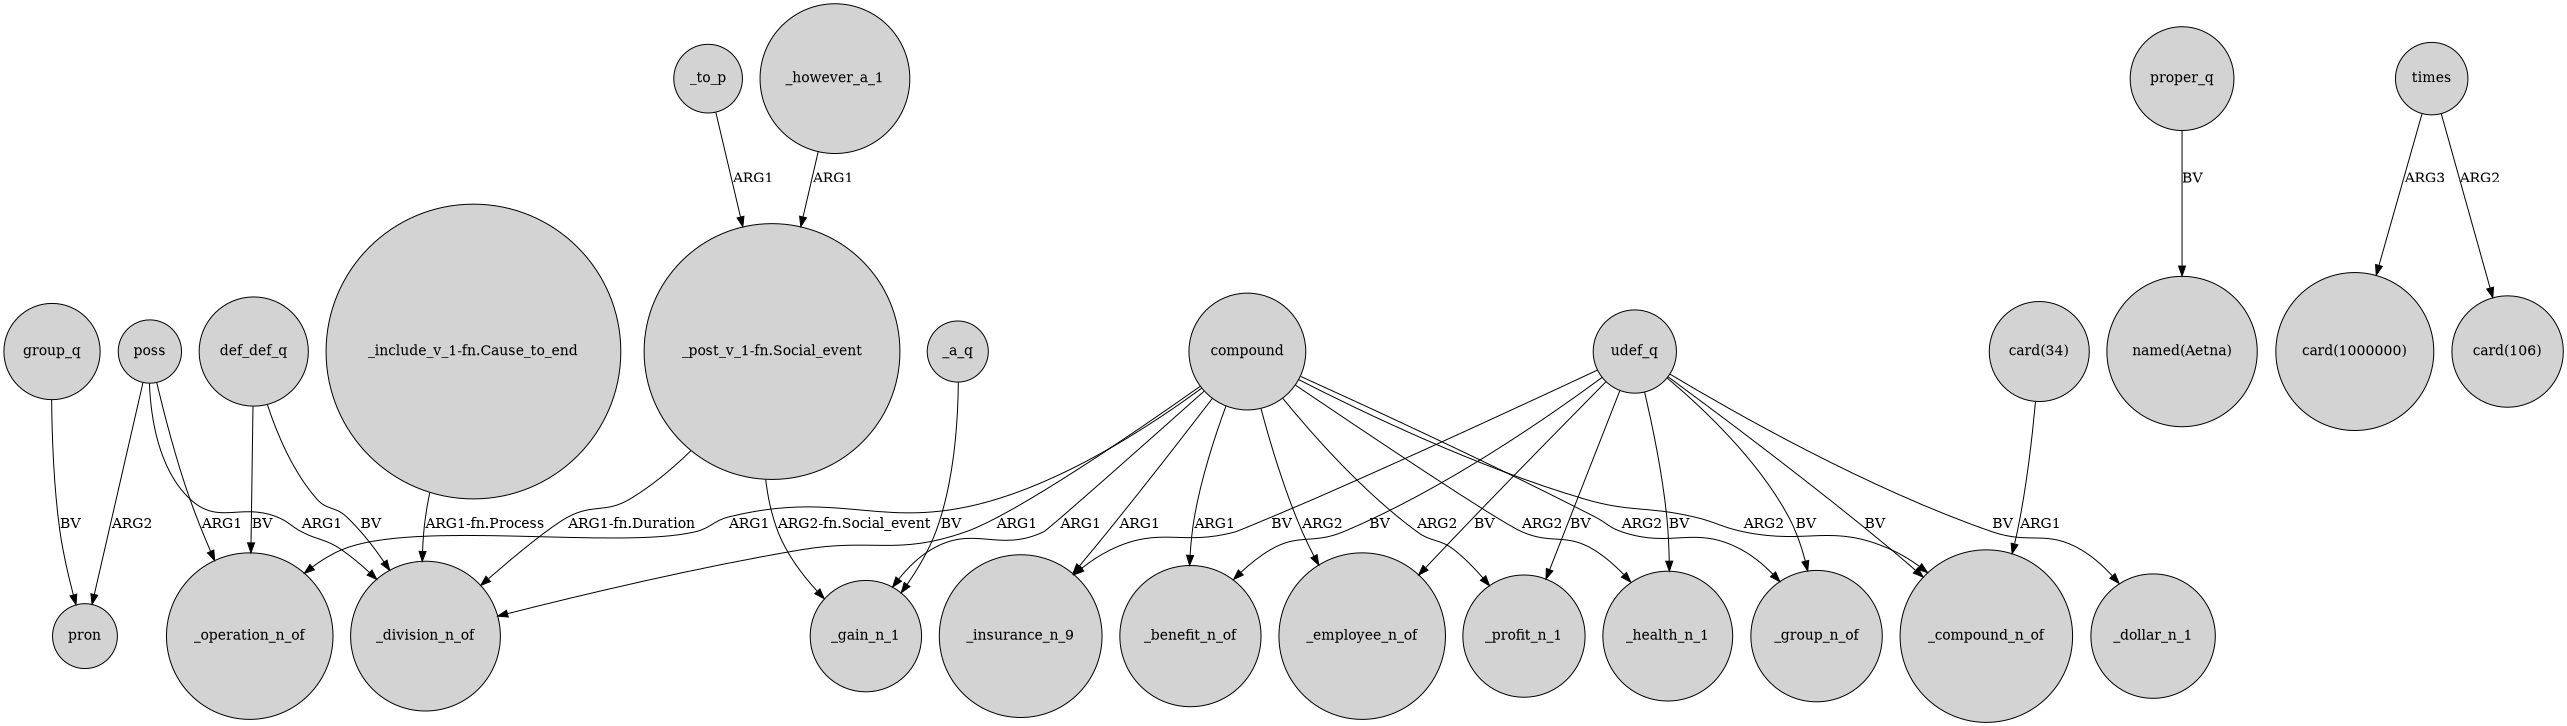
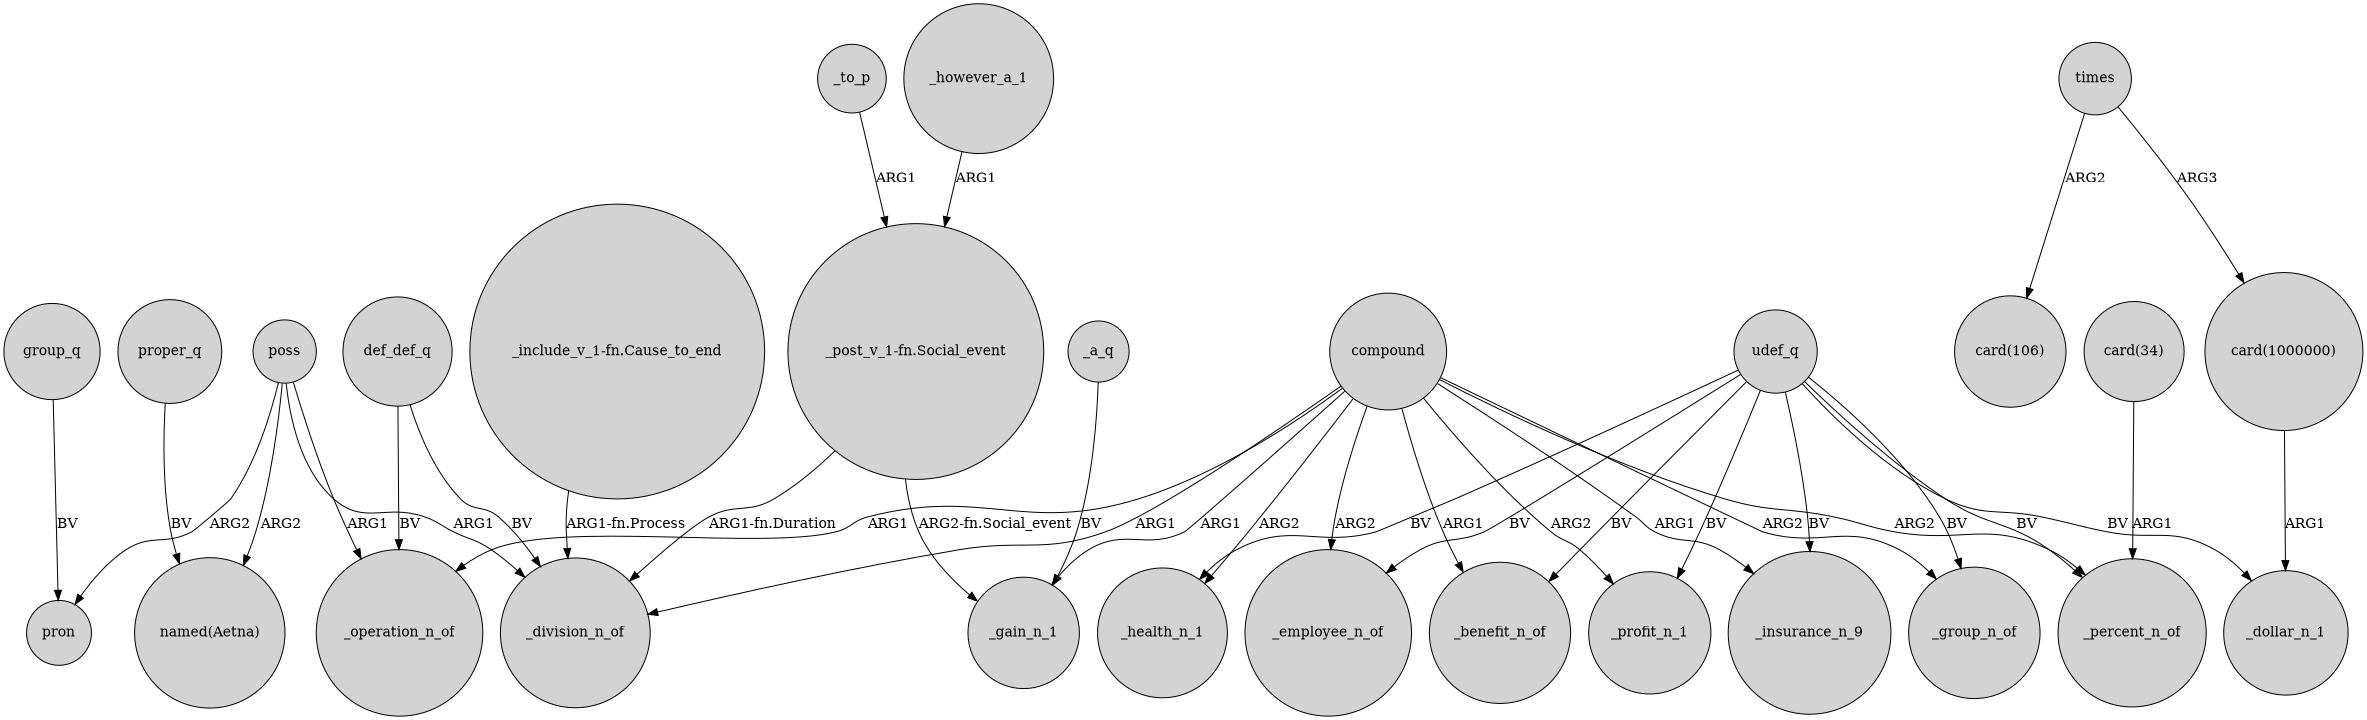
none -> (270, 471)
none -> (2285, 496)
(1986, 636) -> (2132, 633)
